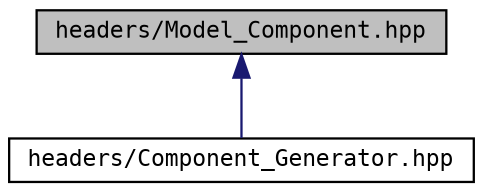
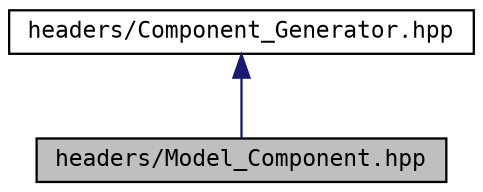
(241, 108) -> (241, 108)
